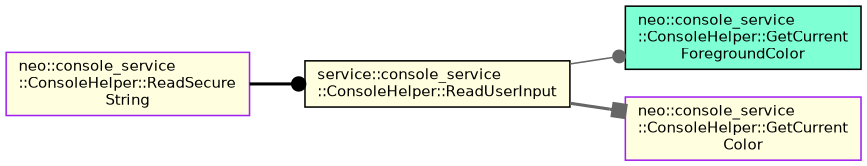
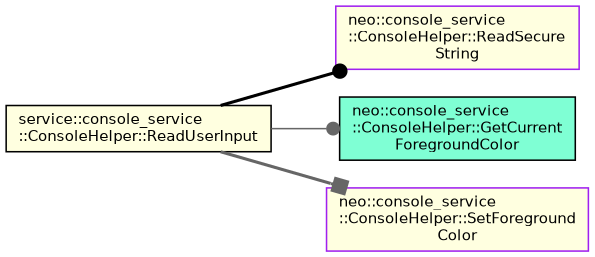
(271, 84) -> (277, 89)
(743, 129) -> (457, 219)
